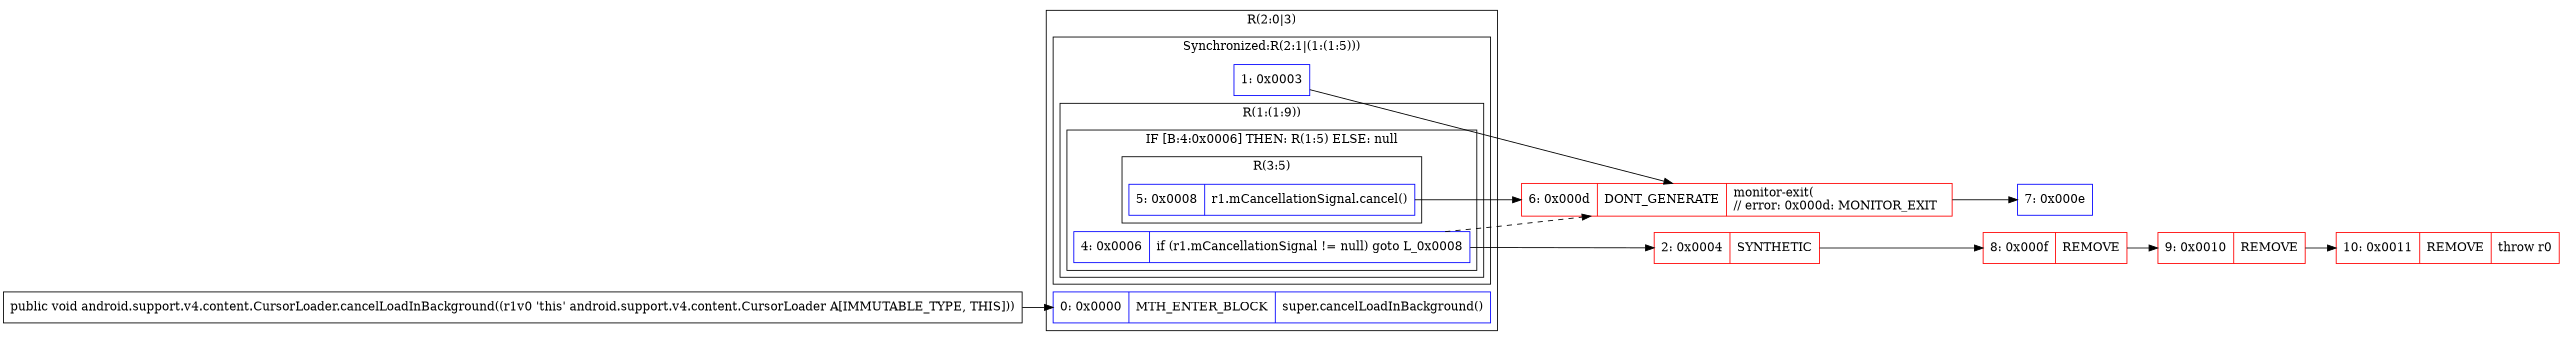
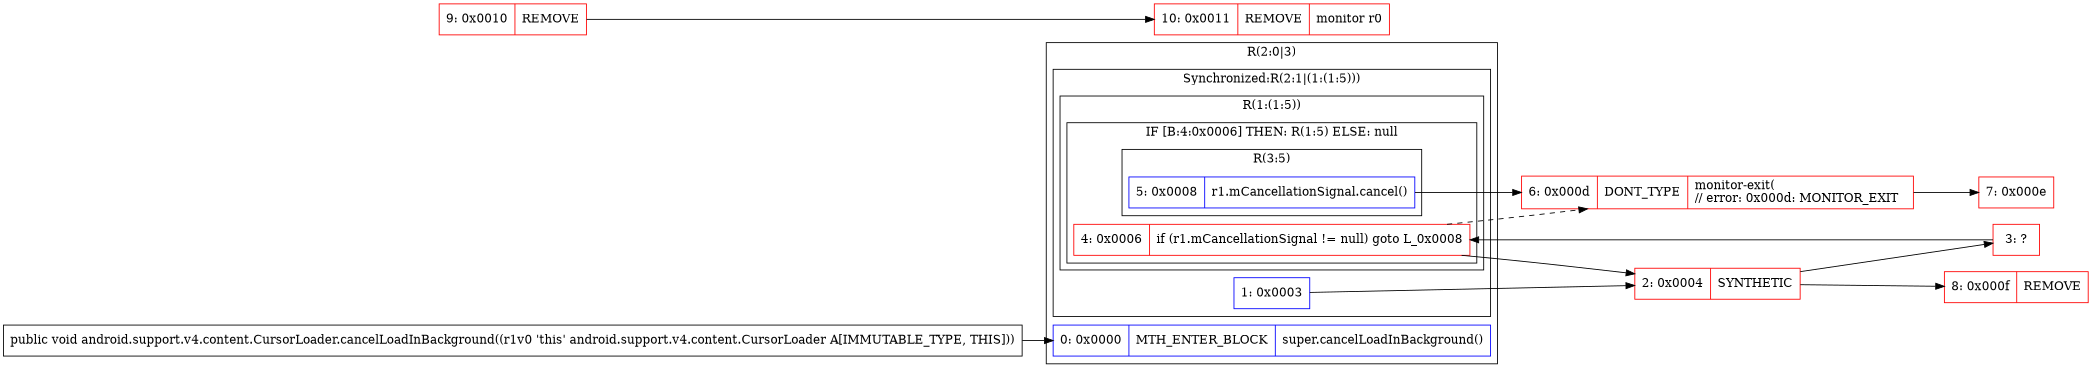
(1272, 113) -> (1272, 106)
(1505, 140) -> (1468, 289)
(1662, 199) -> (1643, 192)
(2055, 200) -> (2016, 192)
none -> (2016, 240)
(1272, 247) -> (1272, 240)
(2138, 248) -> none
(2525, 248) -> (1349, 19)
